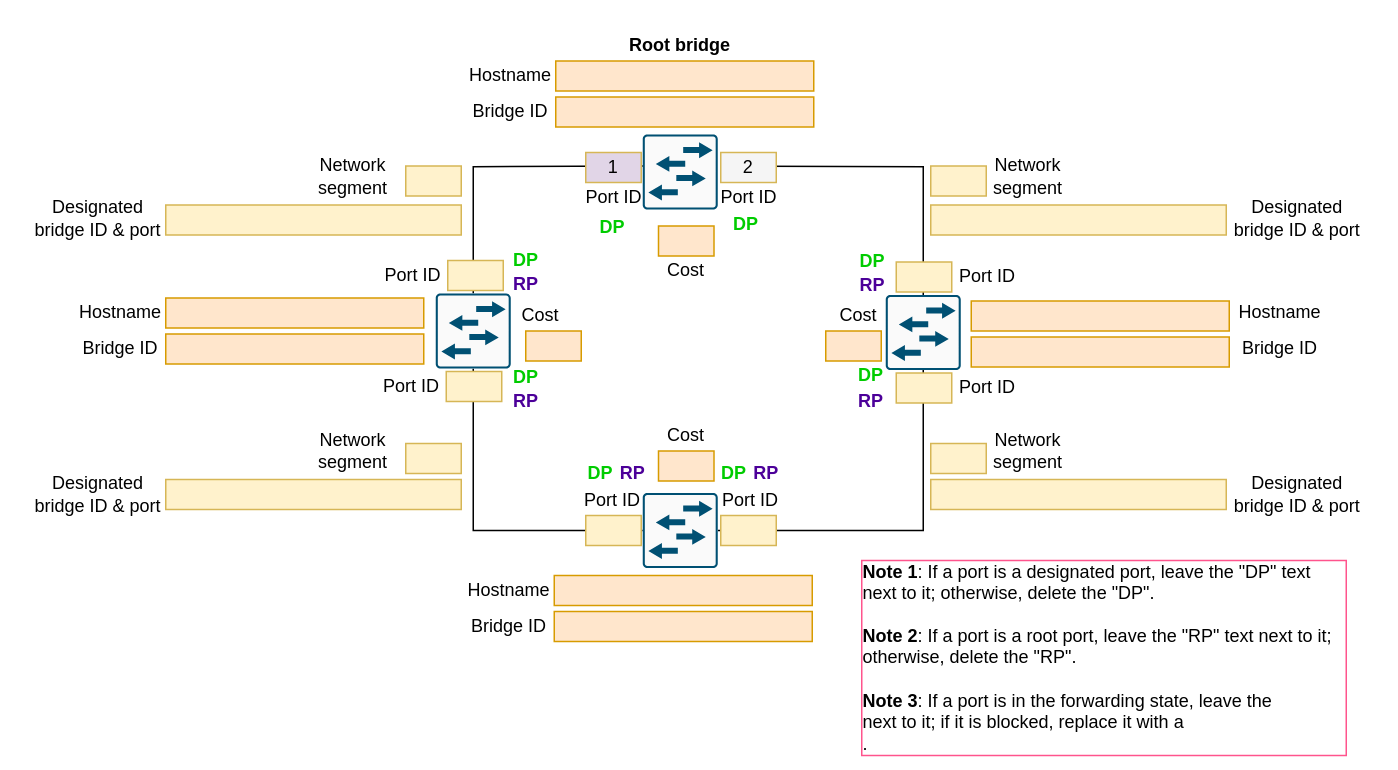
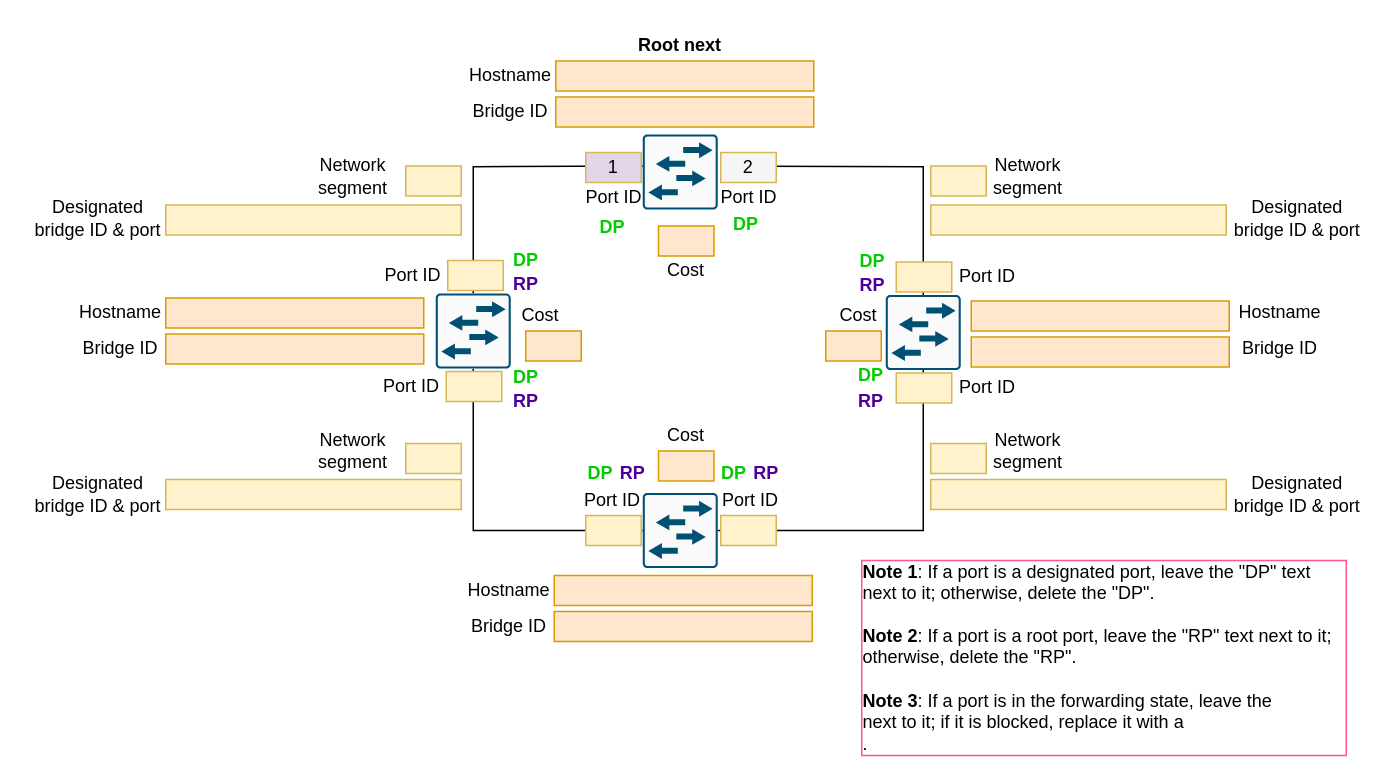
(680, 46) -> (680, 46)
